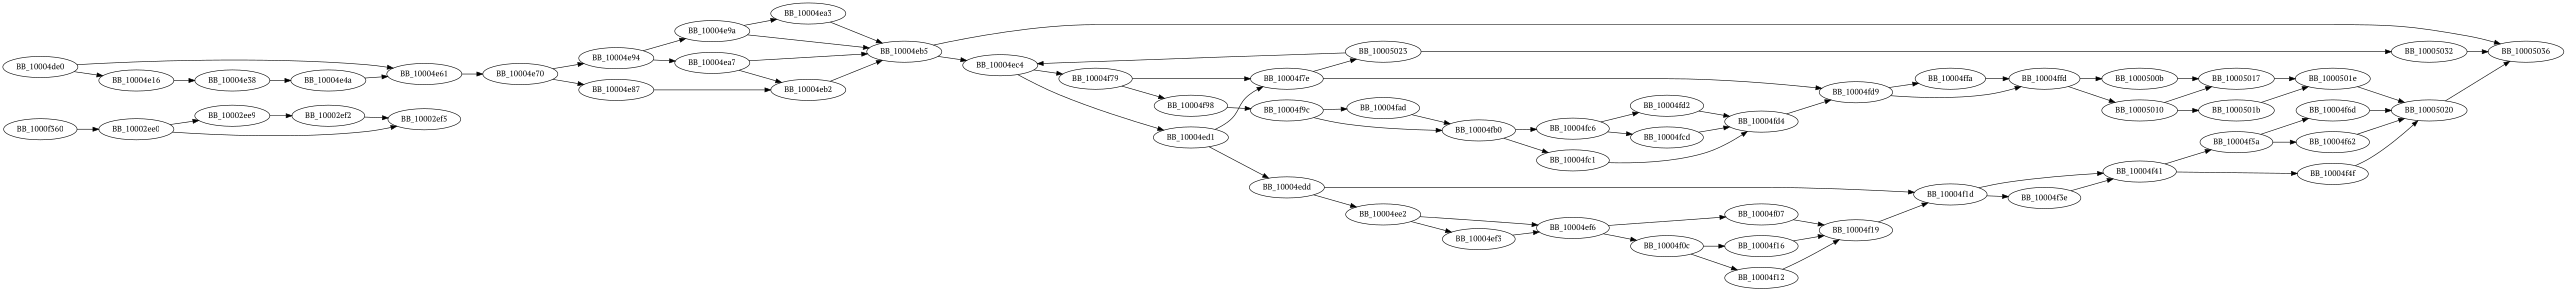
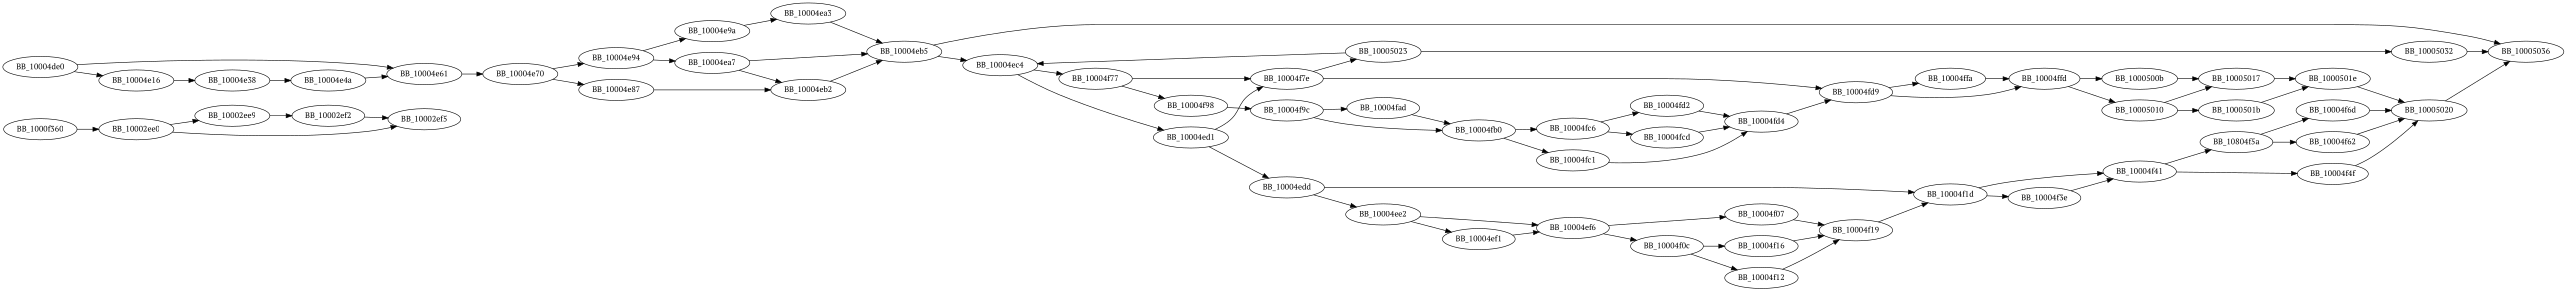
(805, 41) -> none
(1096, 79) -> (1096, 79)
(2236, 142) -> (2236, 142)
(1479, 239) -> (1479, 239)
